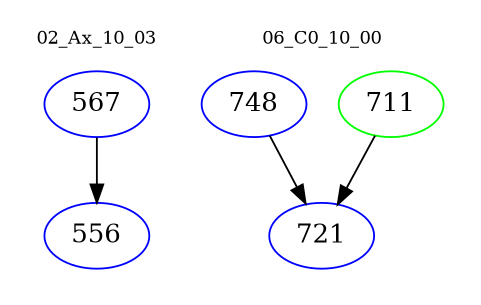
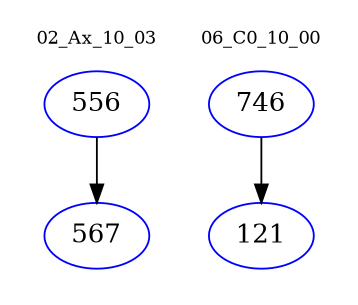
(254, 104) -> (261, 104)
(391, 104) -> none
(97, 161) -> (97, 161)
(322, 236) -> (261, 236)
